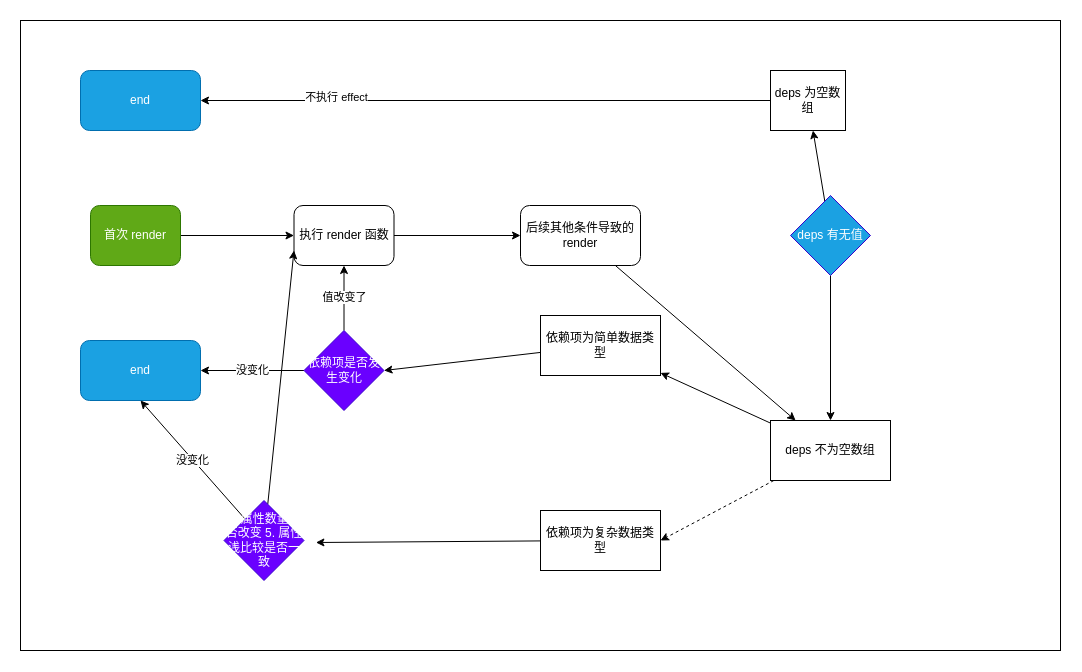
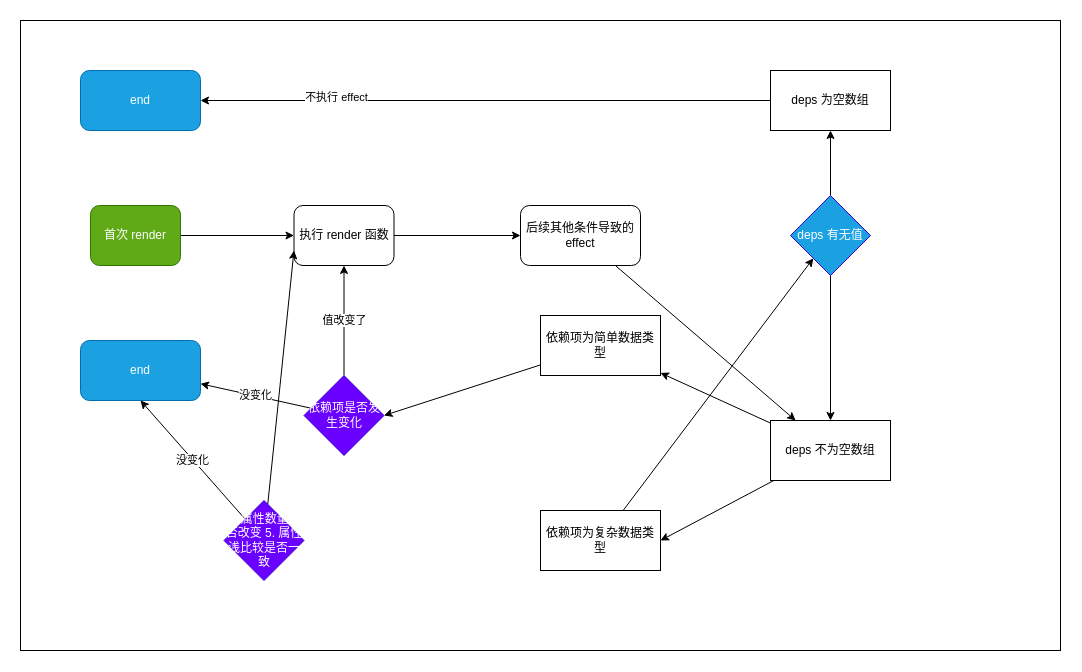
(808, 101) -> (831, 101)
(581, 236) -> (581, 236)
(344, 371) -> (344, 416)
(720, 509) -> (720, 509)
(431, 542) -> (716, 387)
